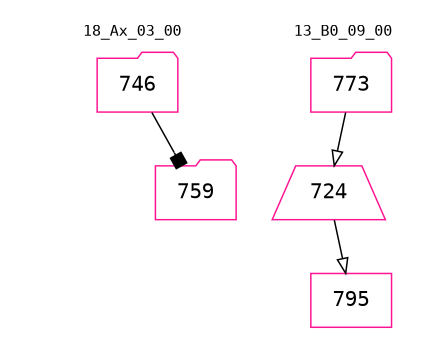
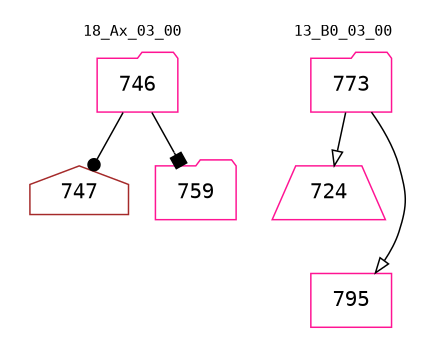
(344, 32) -> (344, 32)
none -> (79, 193)
(338, 239) -> (404, 185)
